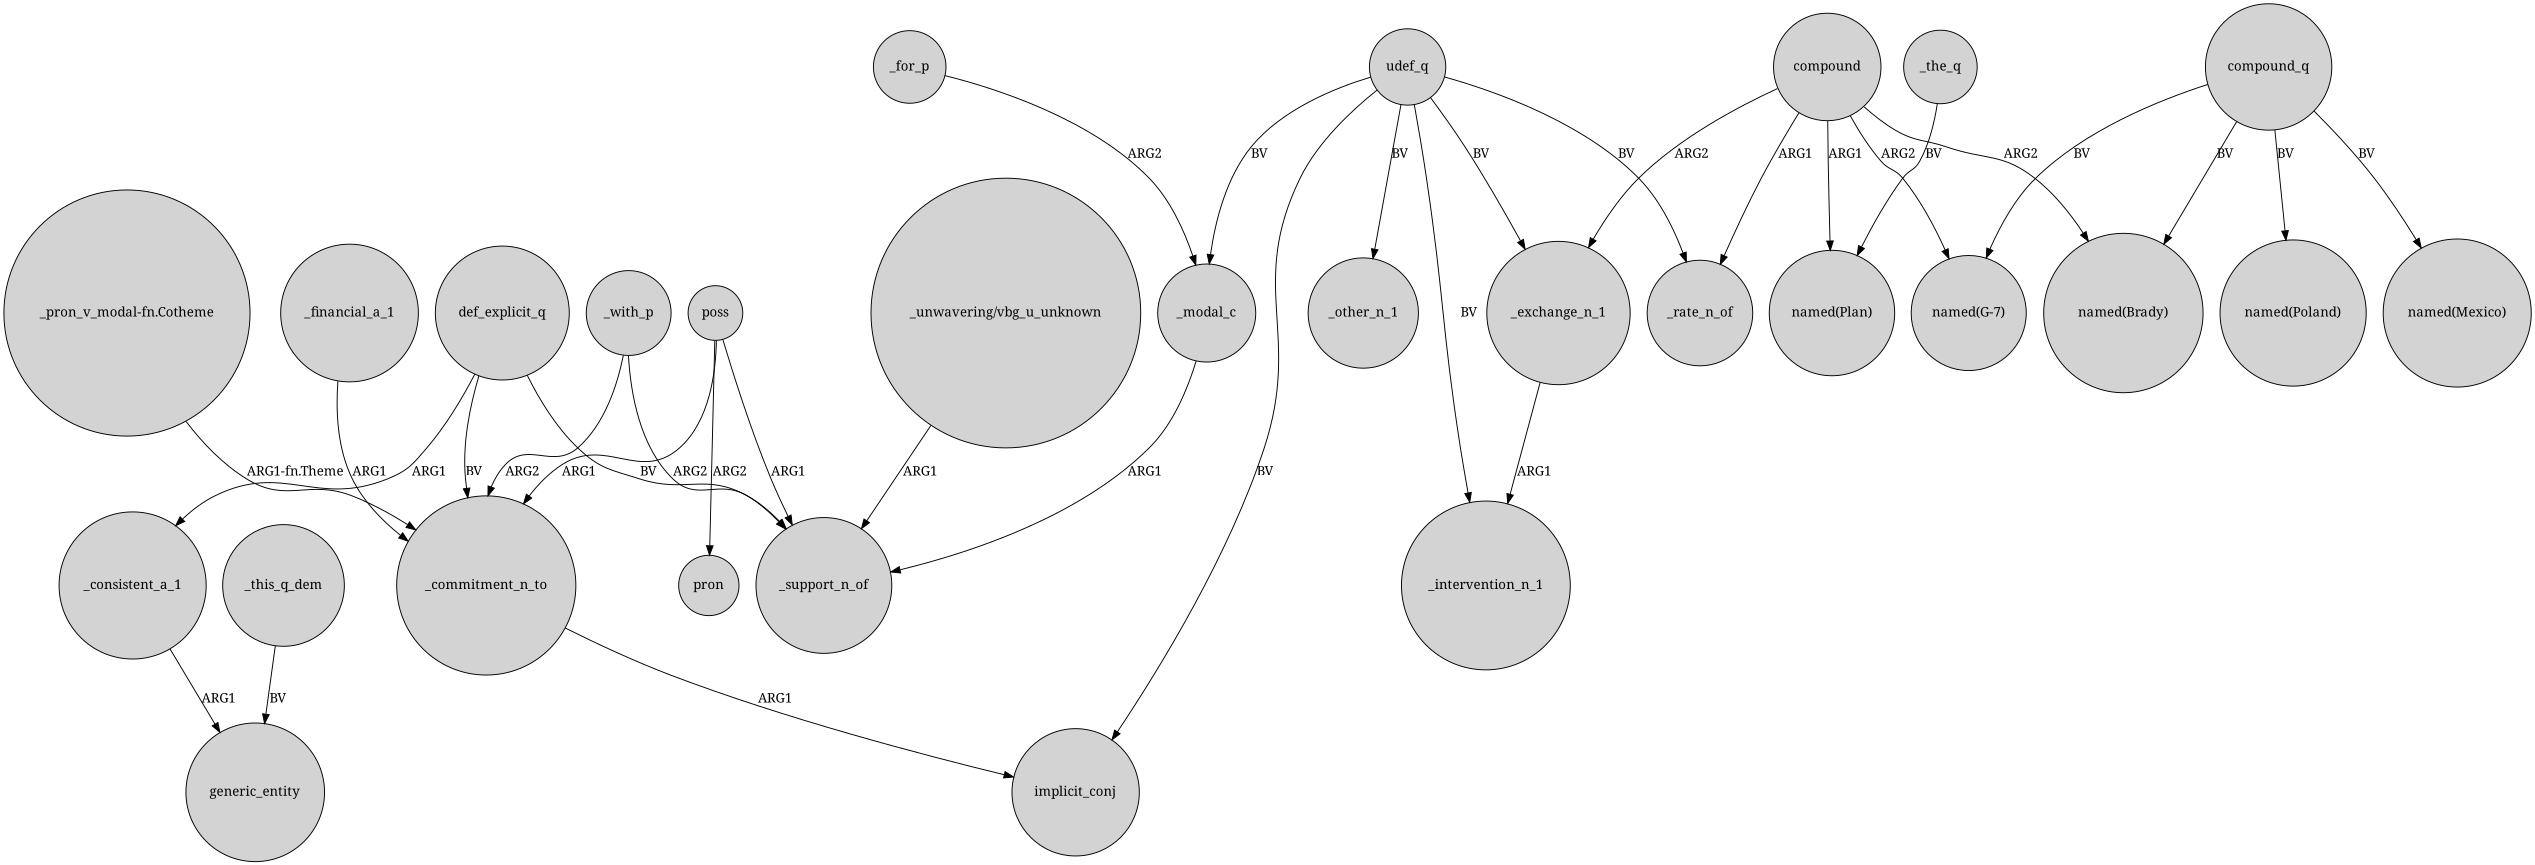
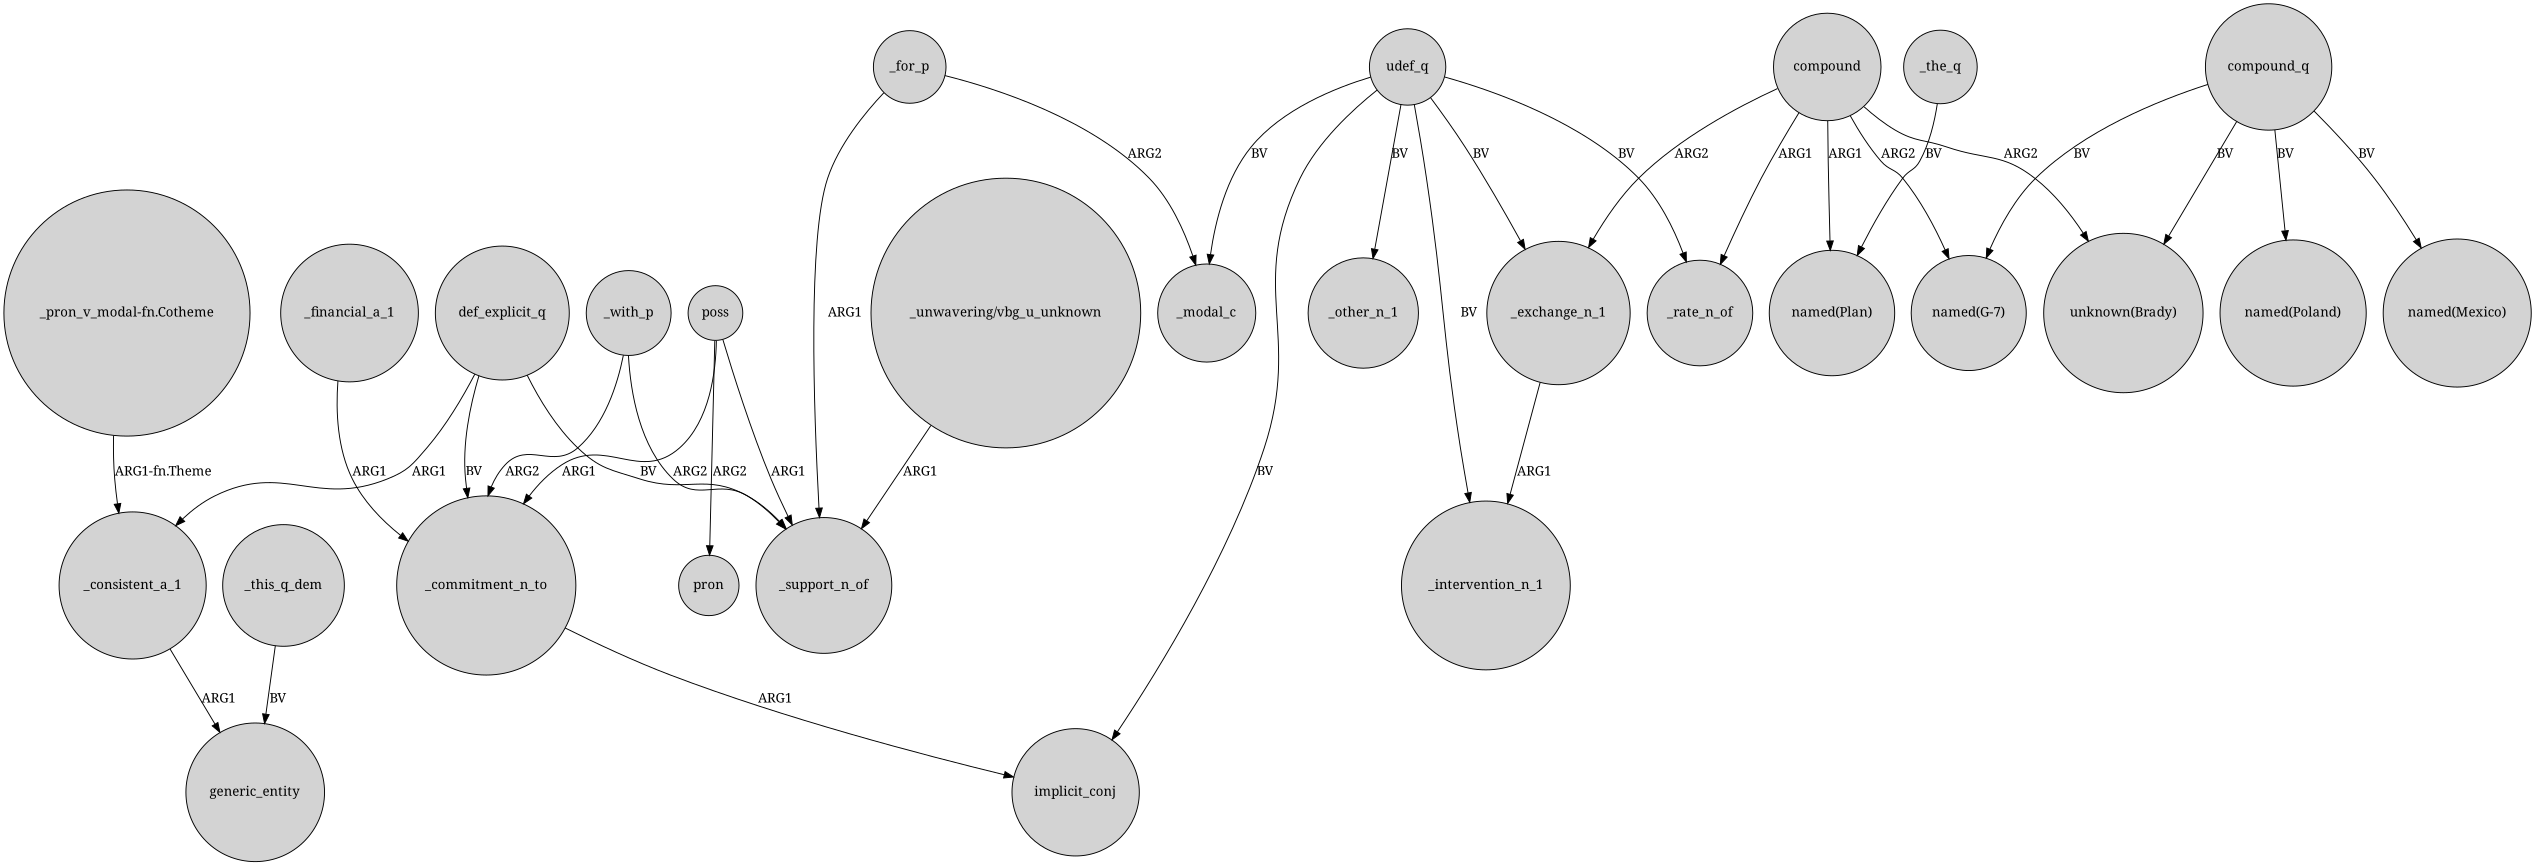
(2123, 313) -> (2123, 313)
(288, 491) -> (114, 470)
(1077, 502) -> (815, 291)
